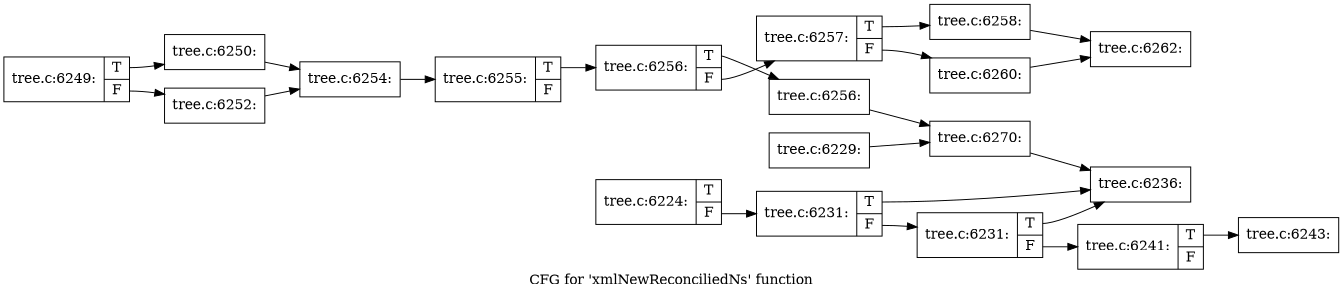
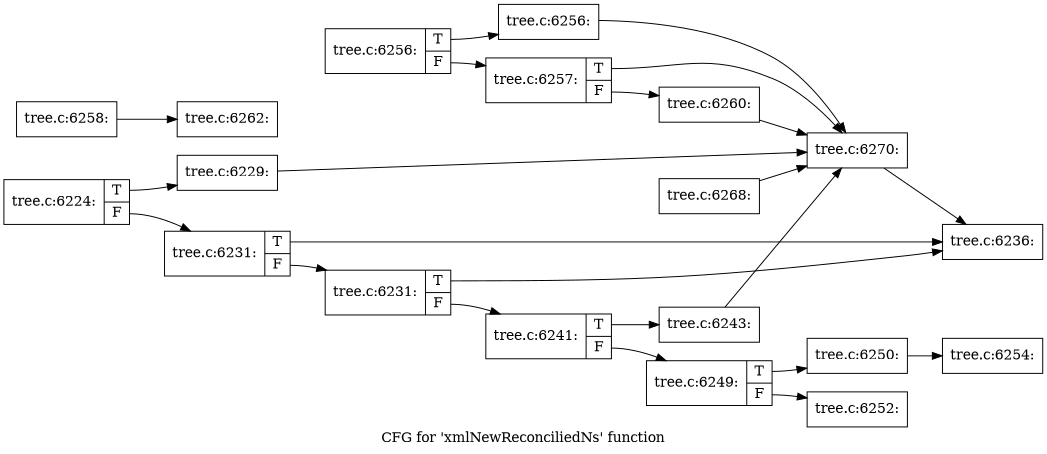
(901, 27) -> (732, 66)
(1055, 63) -> (779, 126)
(498, 79) -> none
(277, 93) -> none
none -> (148, 189)
none -> (709, 196)
none -> (775, 248)
none -> (635, 351)
